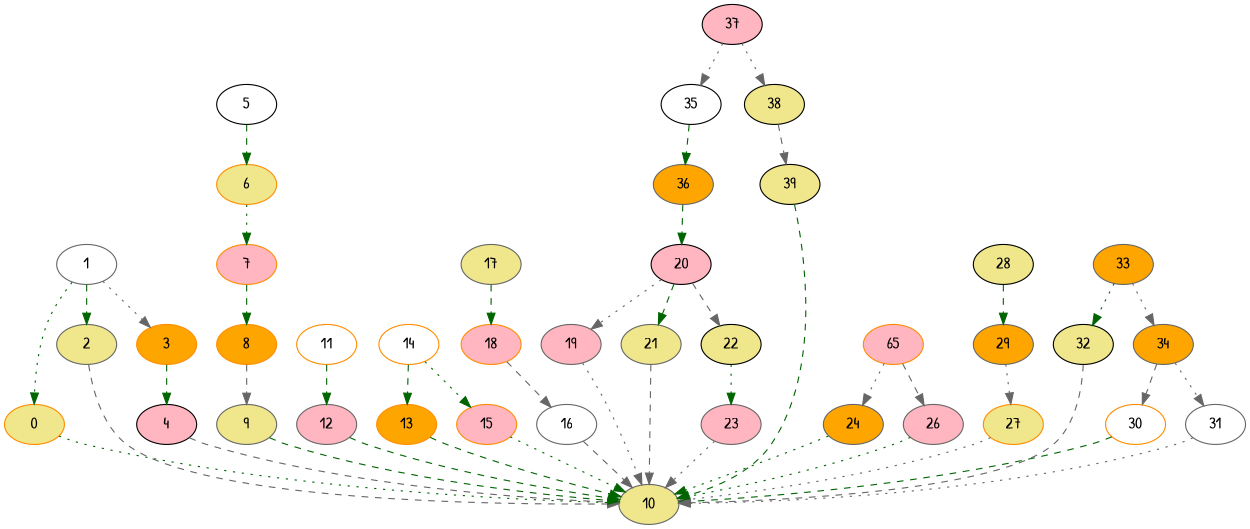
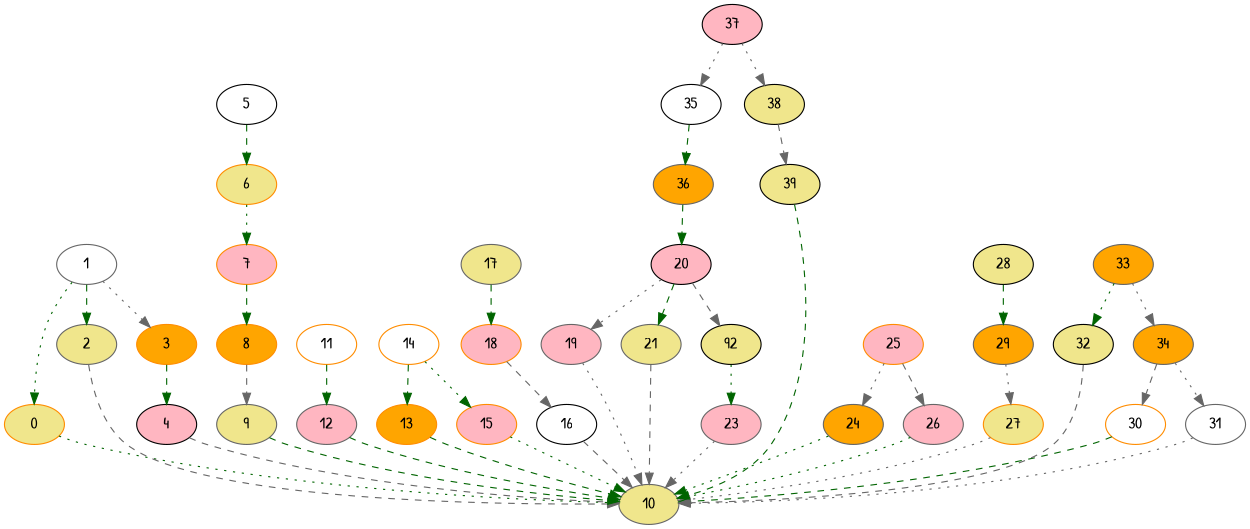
(731, 344) -> (731, 344)
(893, 344) -> (893, 344)
(567, 424) -> (567, 424)
